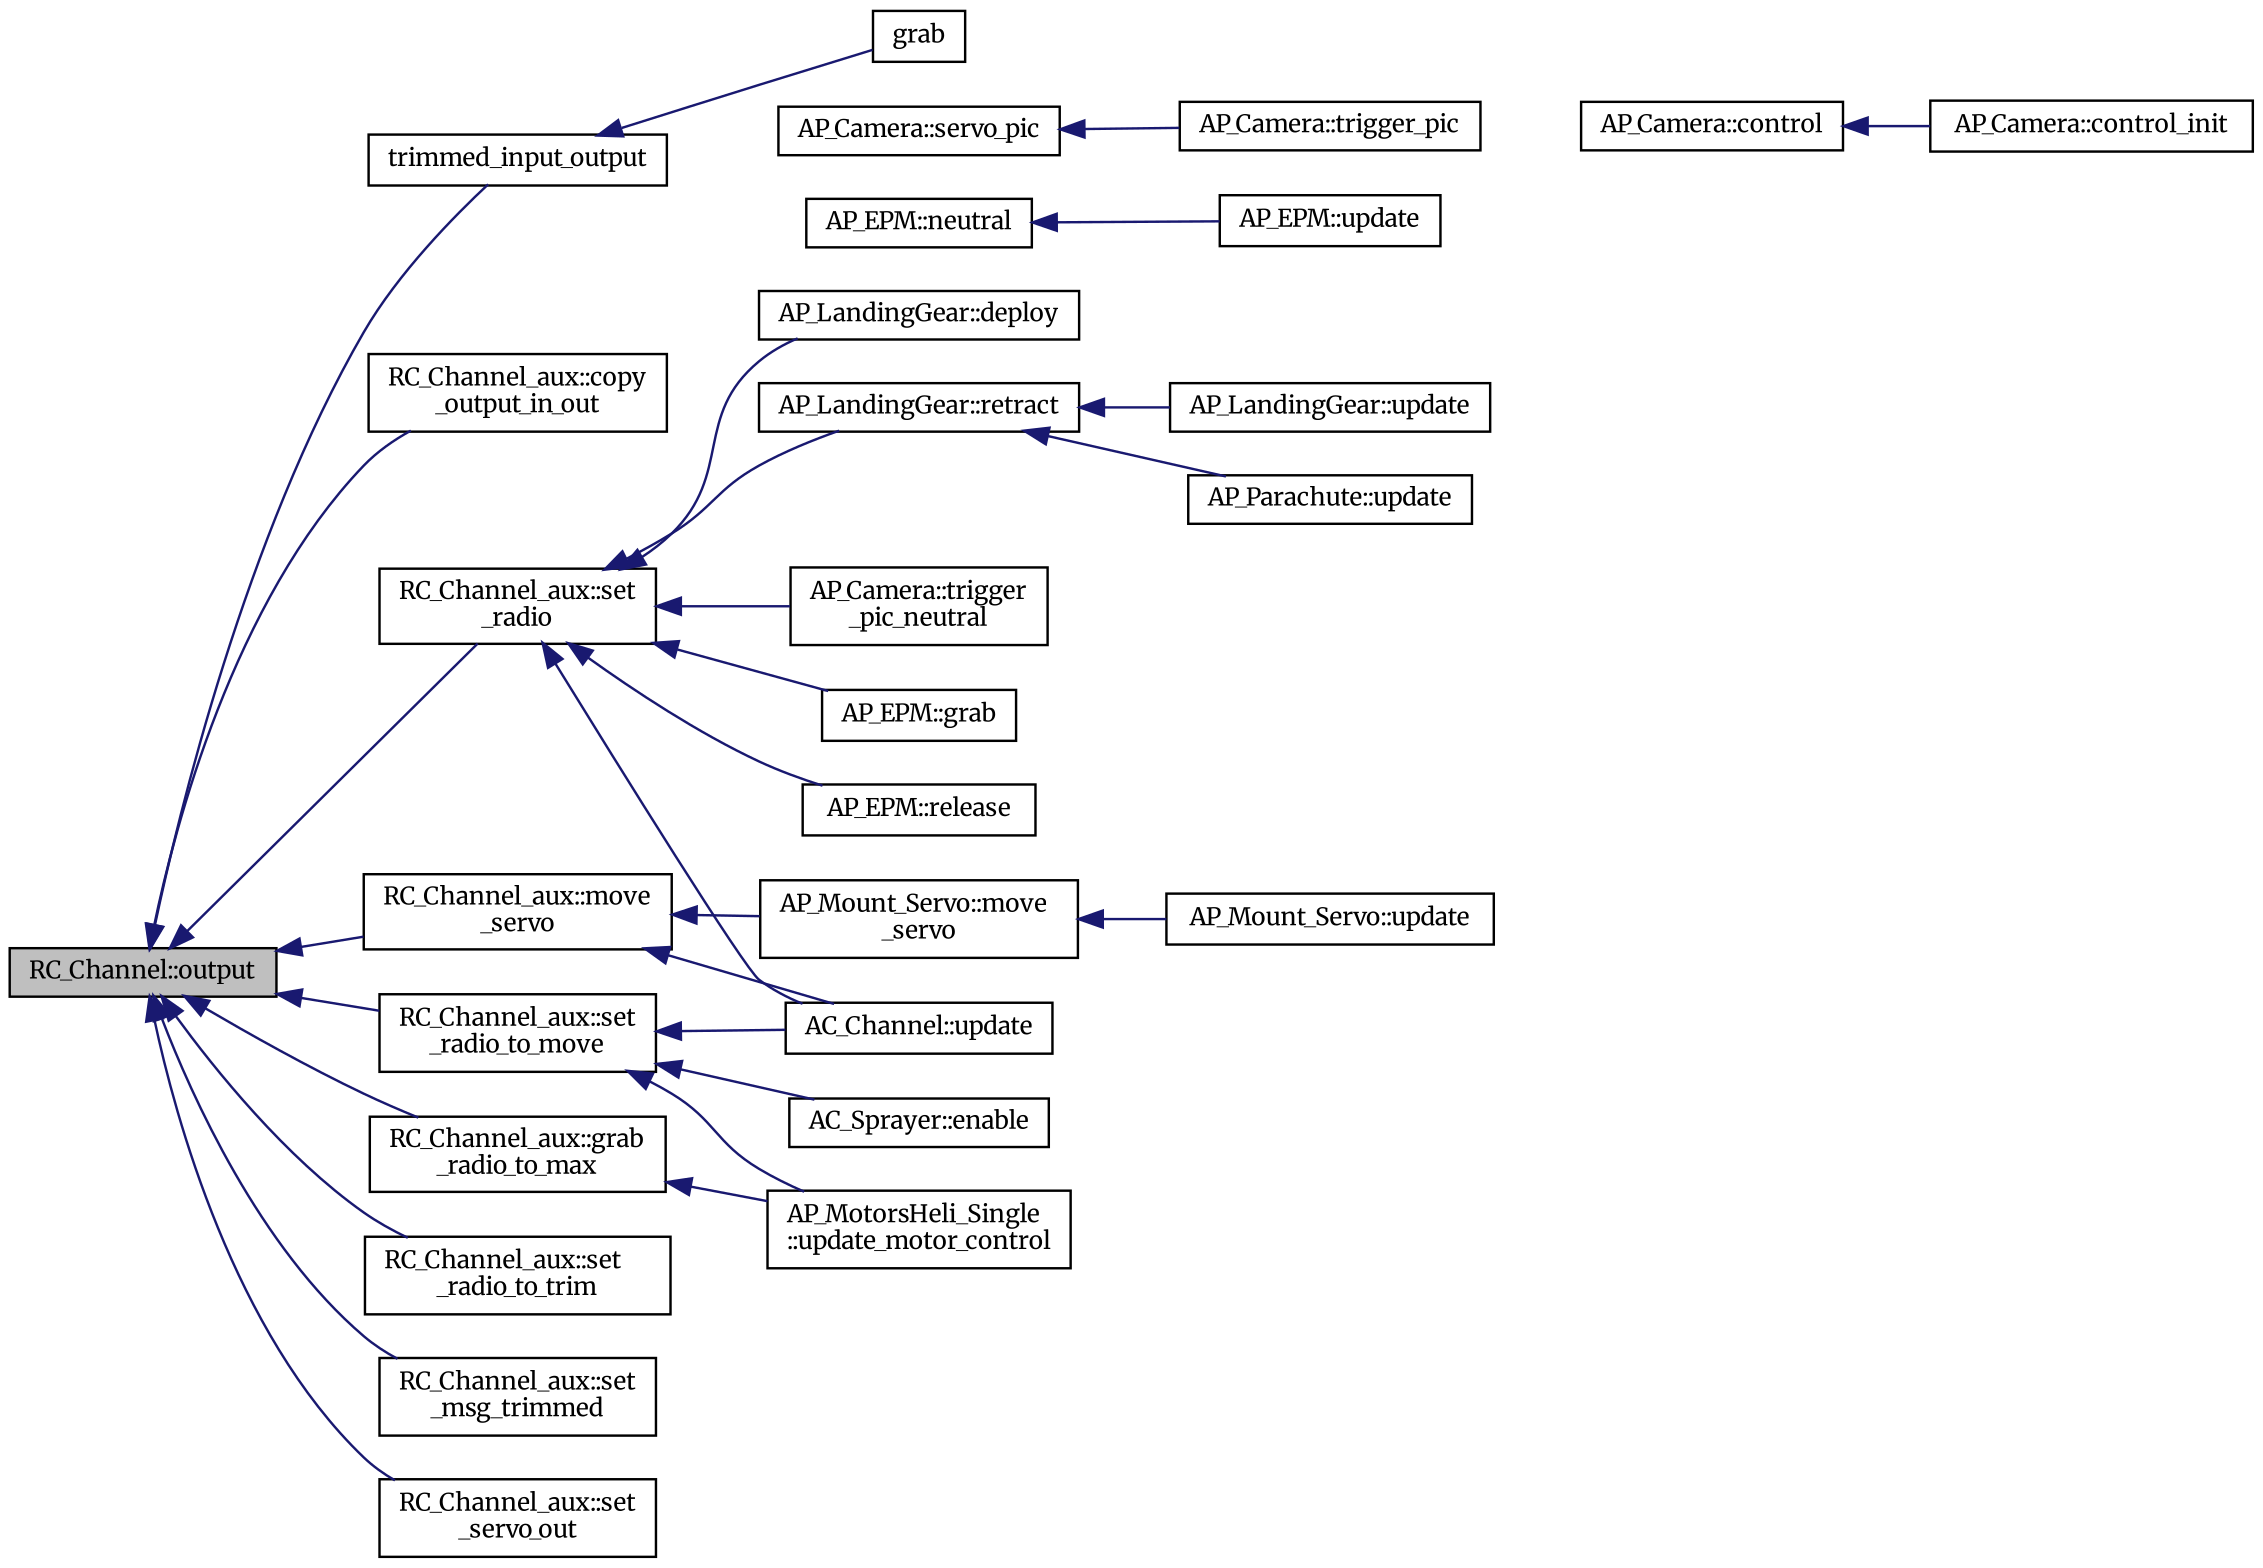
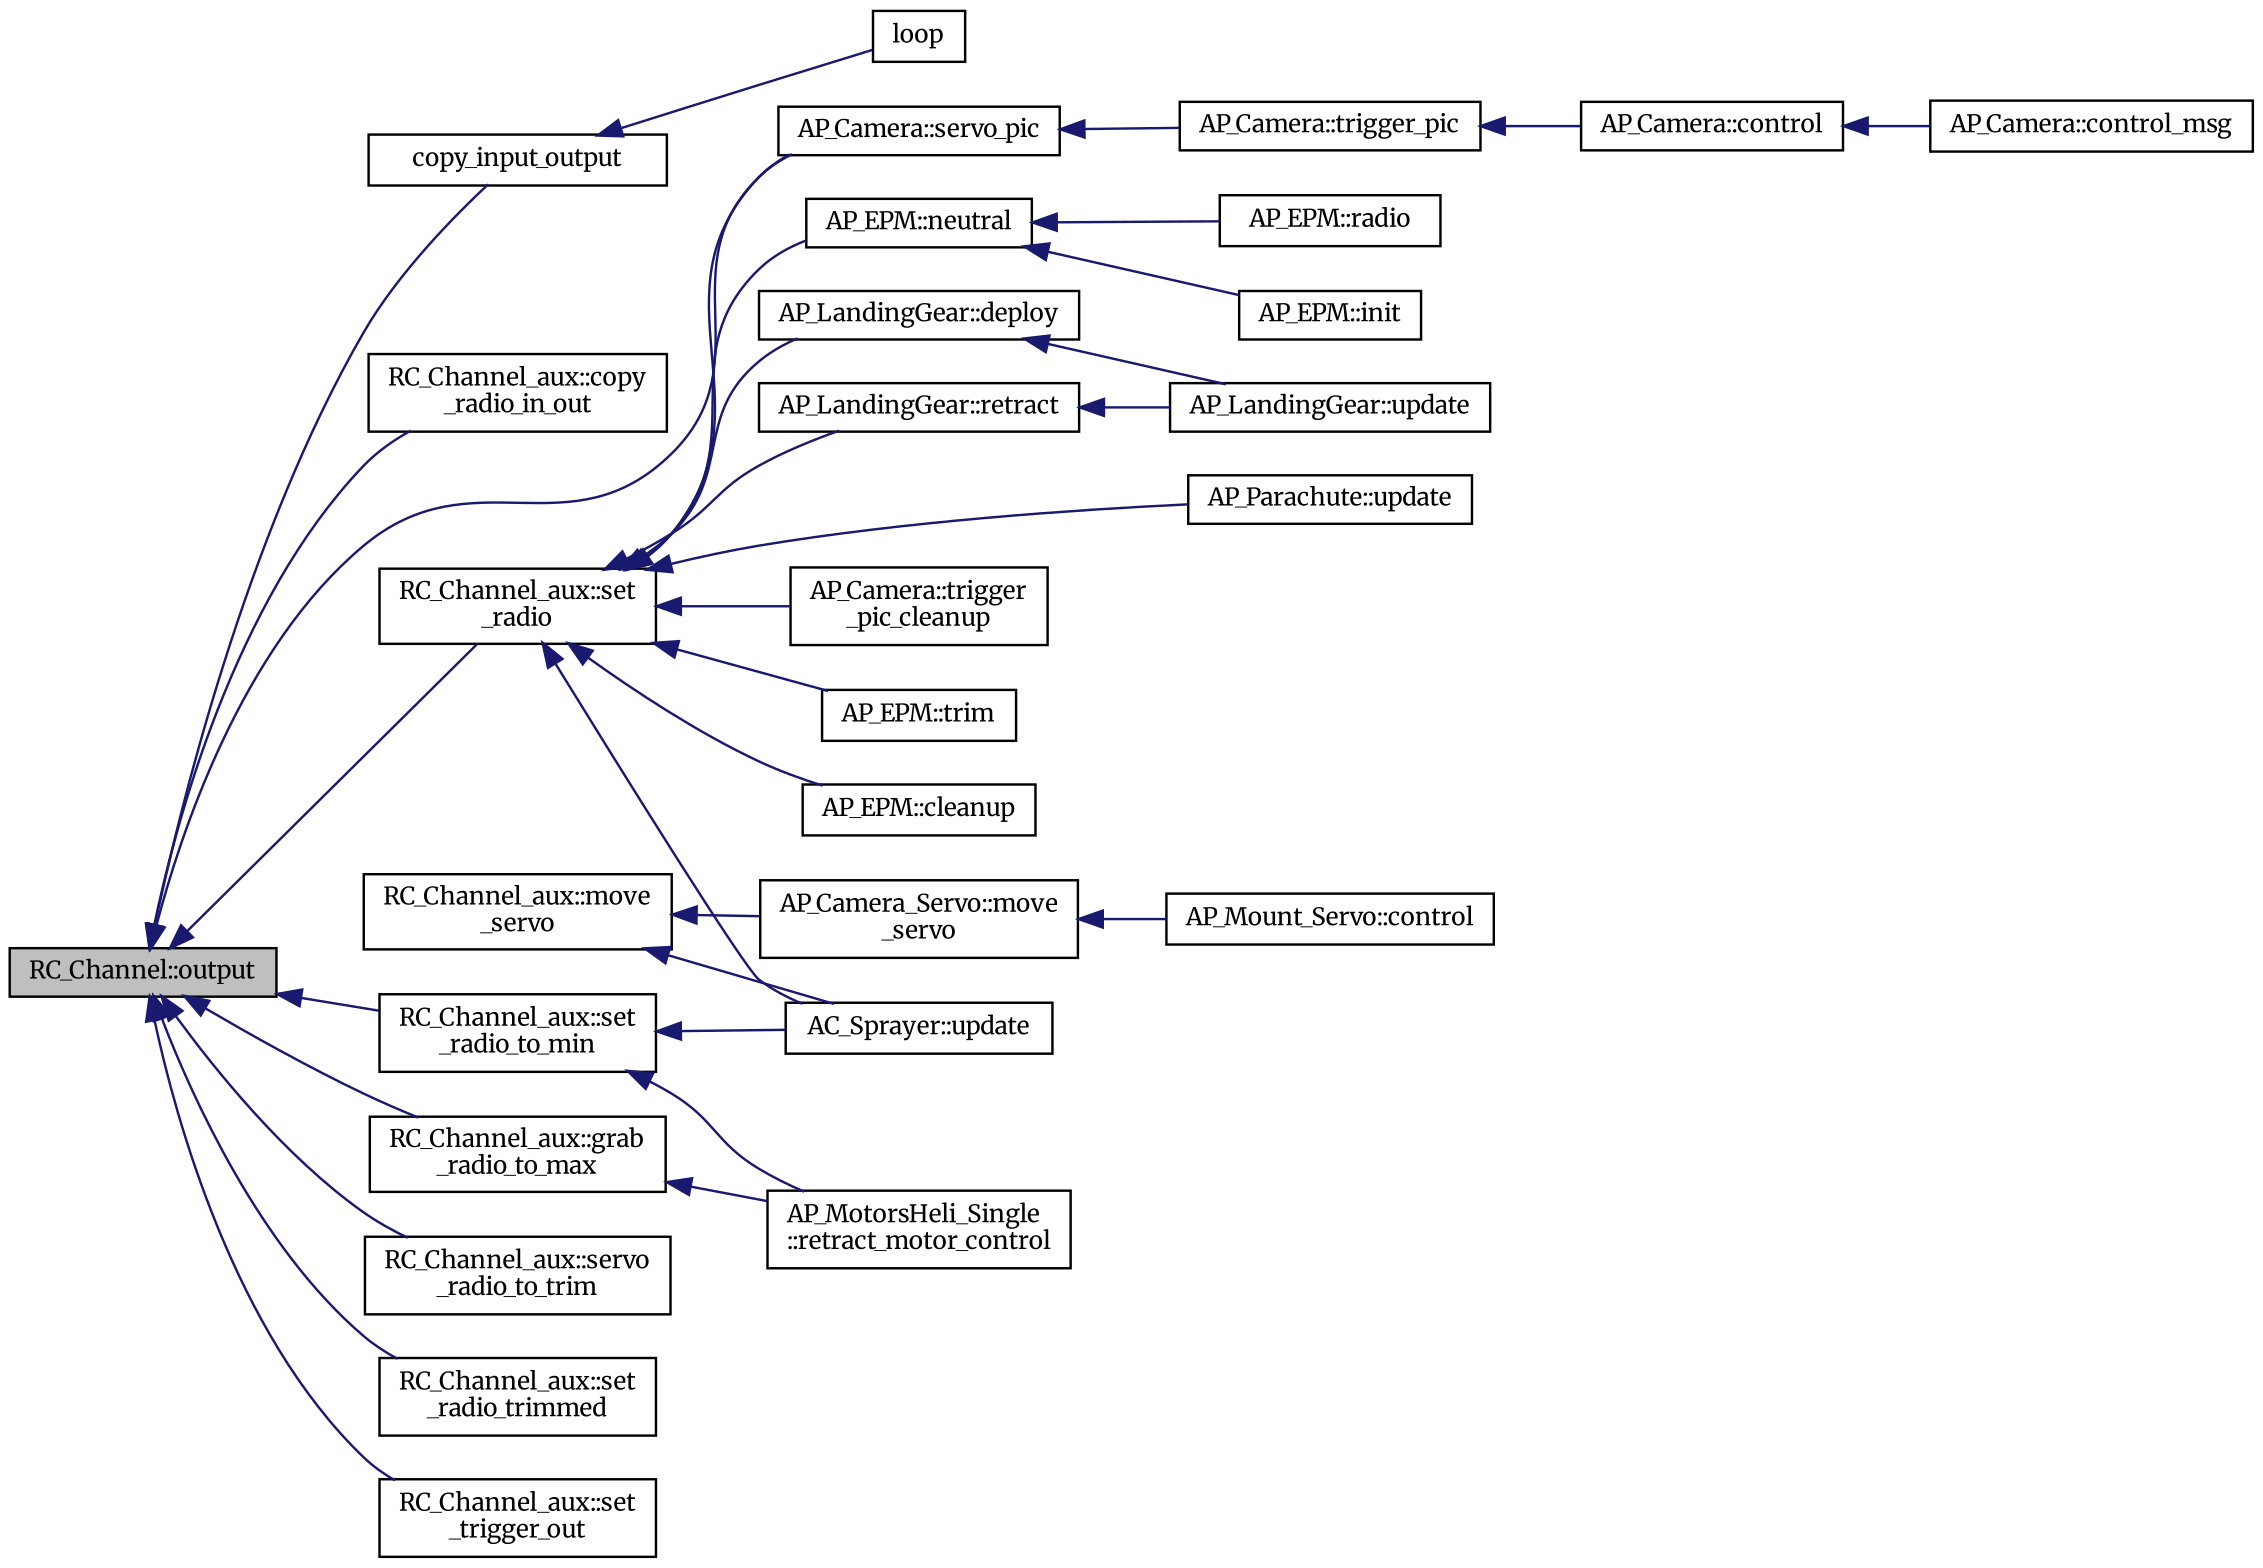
(919, 36) -> (919, 36)
none -> (1543, 126)
(2092, 126) -> (2092, 126)
(518, 160) -> (518, 160)
(1330, 221) -> (1330, 221)
none -> (730, 308)
none -> (1330, 315)
none -> (712, 351)
none -> (1137, 364)
(518, 393) -> (518, 393)
(1137, 456) -> (928, 523)
(919, 606) -> (919, 606)
(919, 715) -> (919, 715)
(919, 810) -> (919, 810)
(919, 919) -> (919, 919)
(1330, 919) -> (1330, 919)
(332, 942) -> (470, 504)
(919, 1028) -> (919, 1028)
(518, 1033) -> (518, 1033)
(919, 1123) -> none
(919, 1229) -> (919, 1229)
(518, 1276) -> (518, 1276)
(518, 1397) -> (518, 1397)
(518, 1518) -> (518, 1518)
